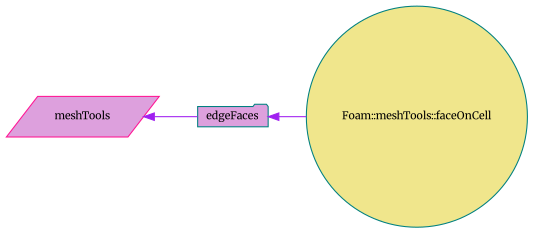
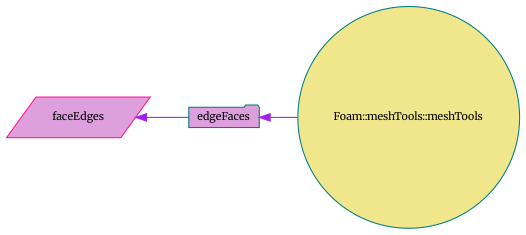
(83, 117) -> (78, 117)
(417, 117) -> (409, 117)
